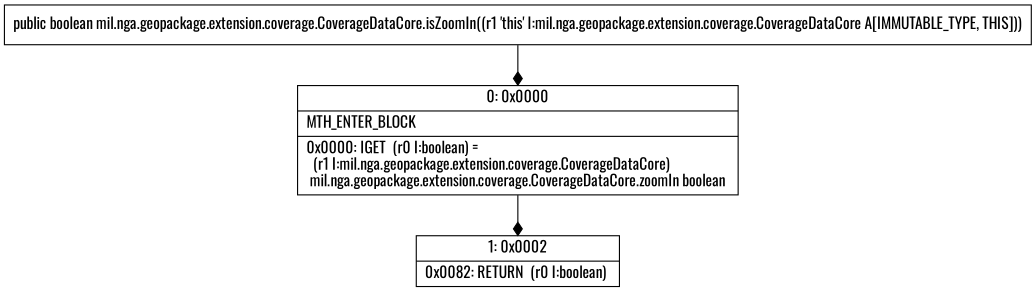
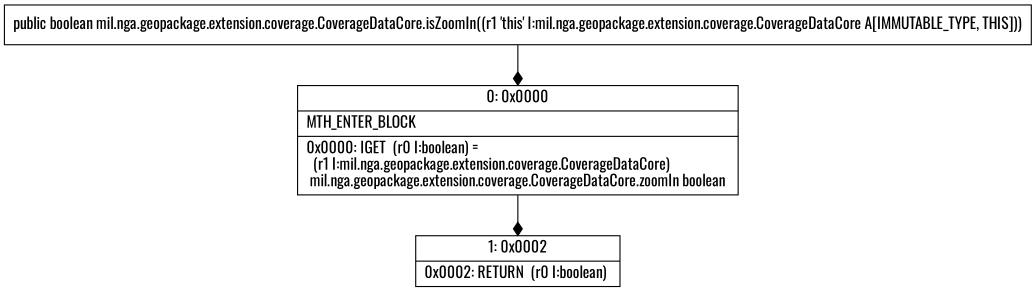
(518, 273) -> (518, 273)
